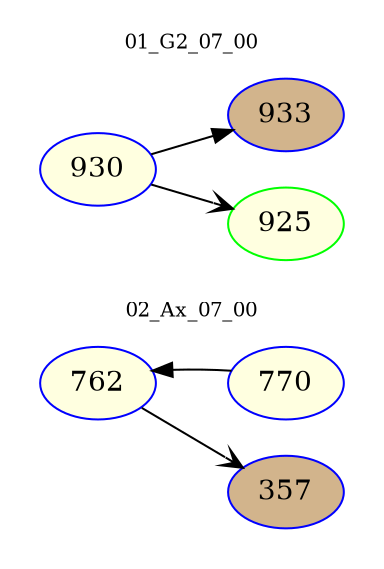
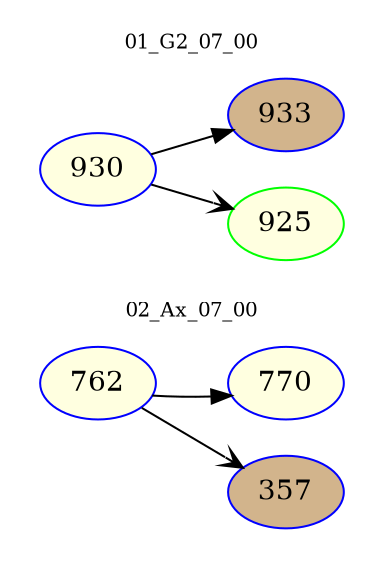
(202, 370) -> (182, 397)
